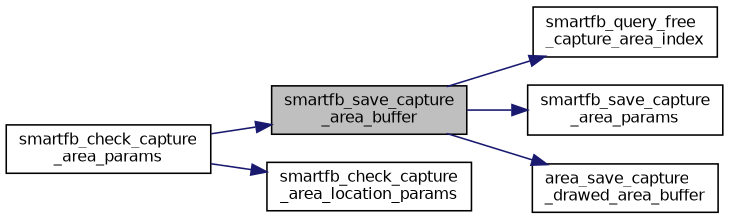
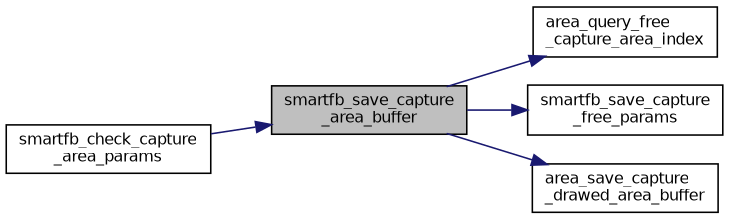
(625, 32) -> (625, 32)
(625, 110) -> (625, 110)
(369, 187) -> none
